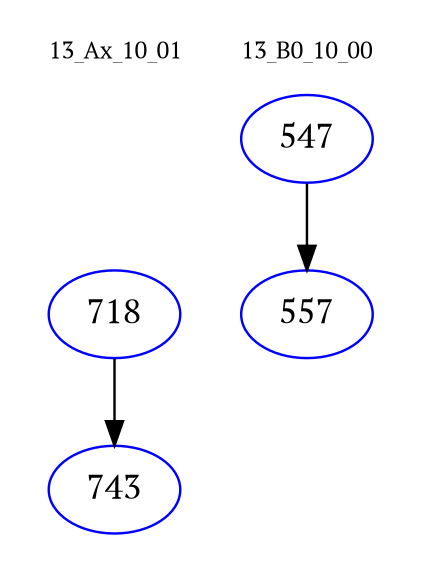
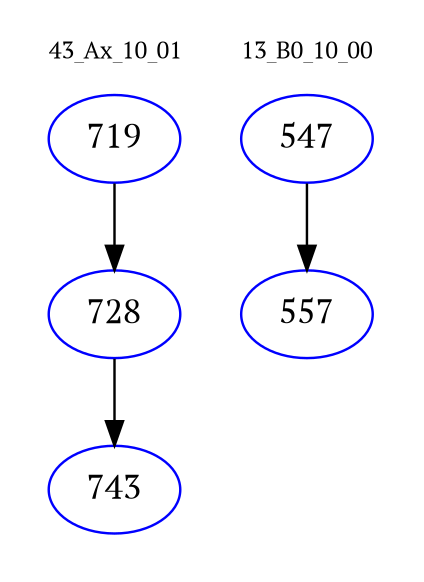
(116, 52) -> (116, 52)
none -> (114, 139)
(114, 314) -> (114, 314)
